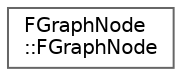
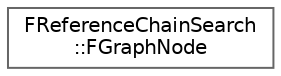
(91, 38) -> (141, 38)
